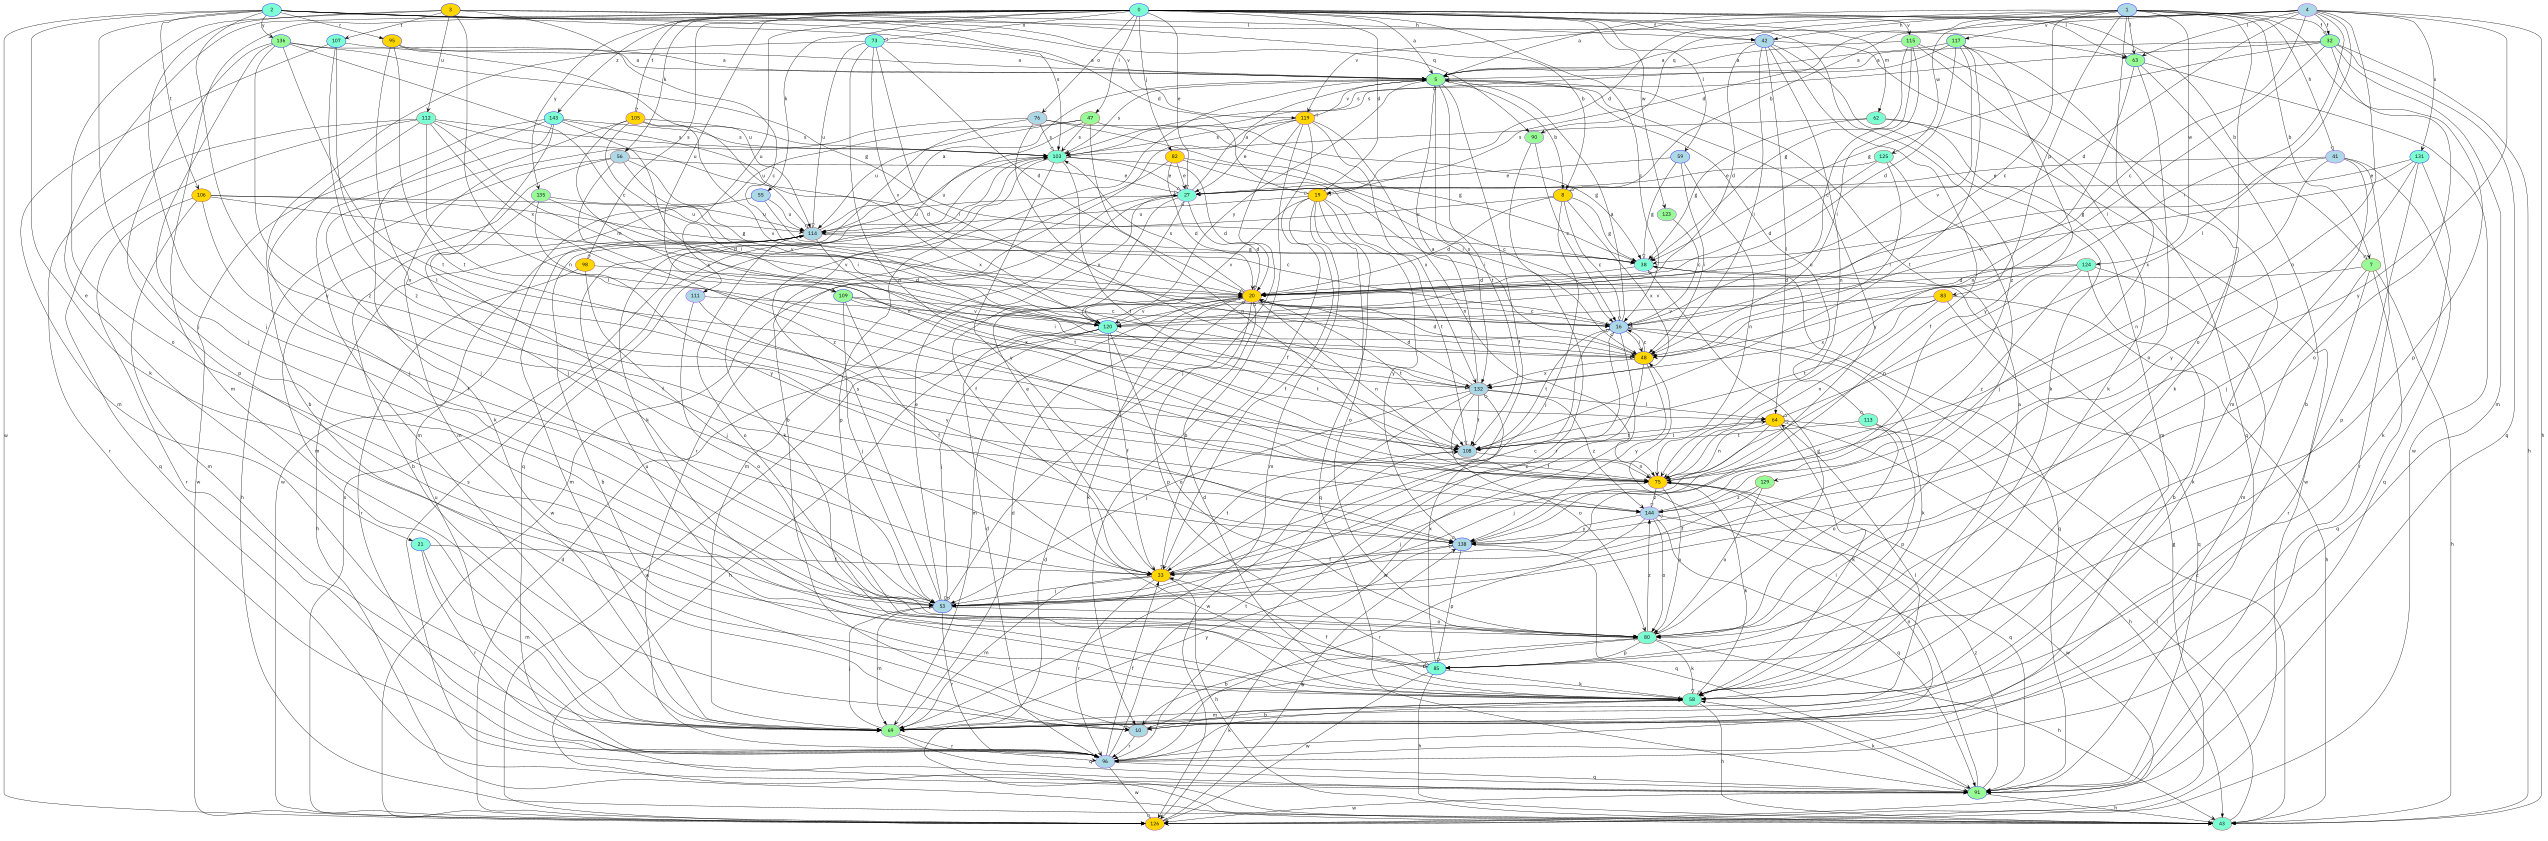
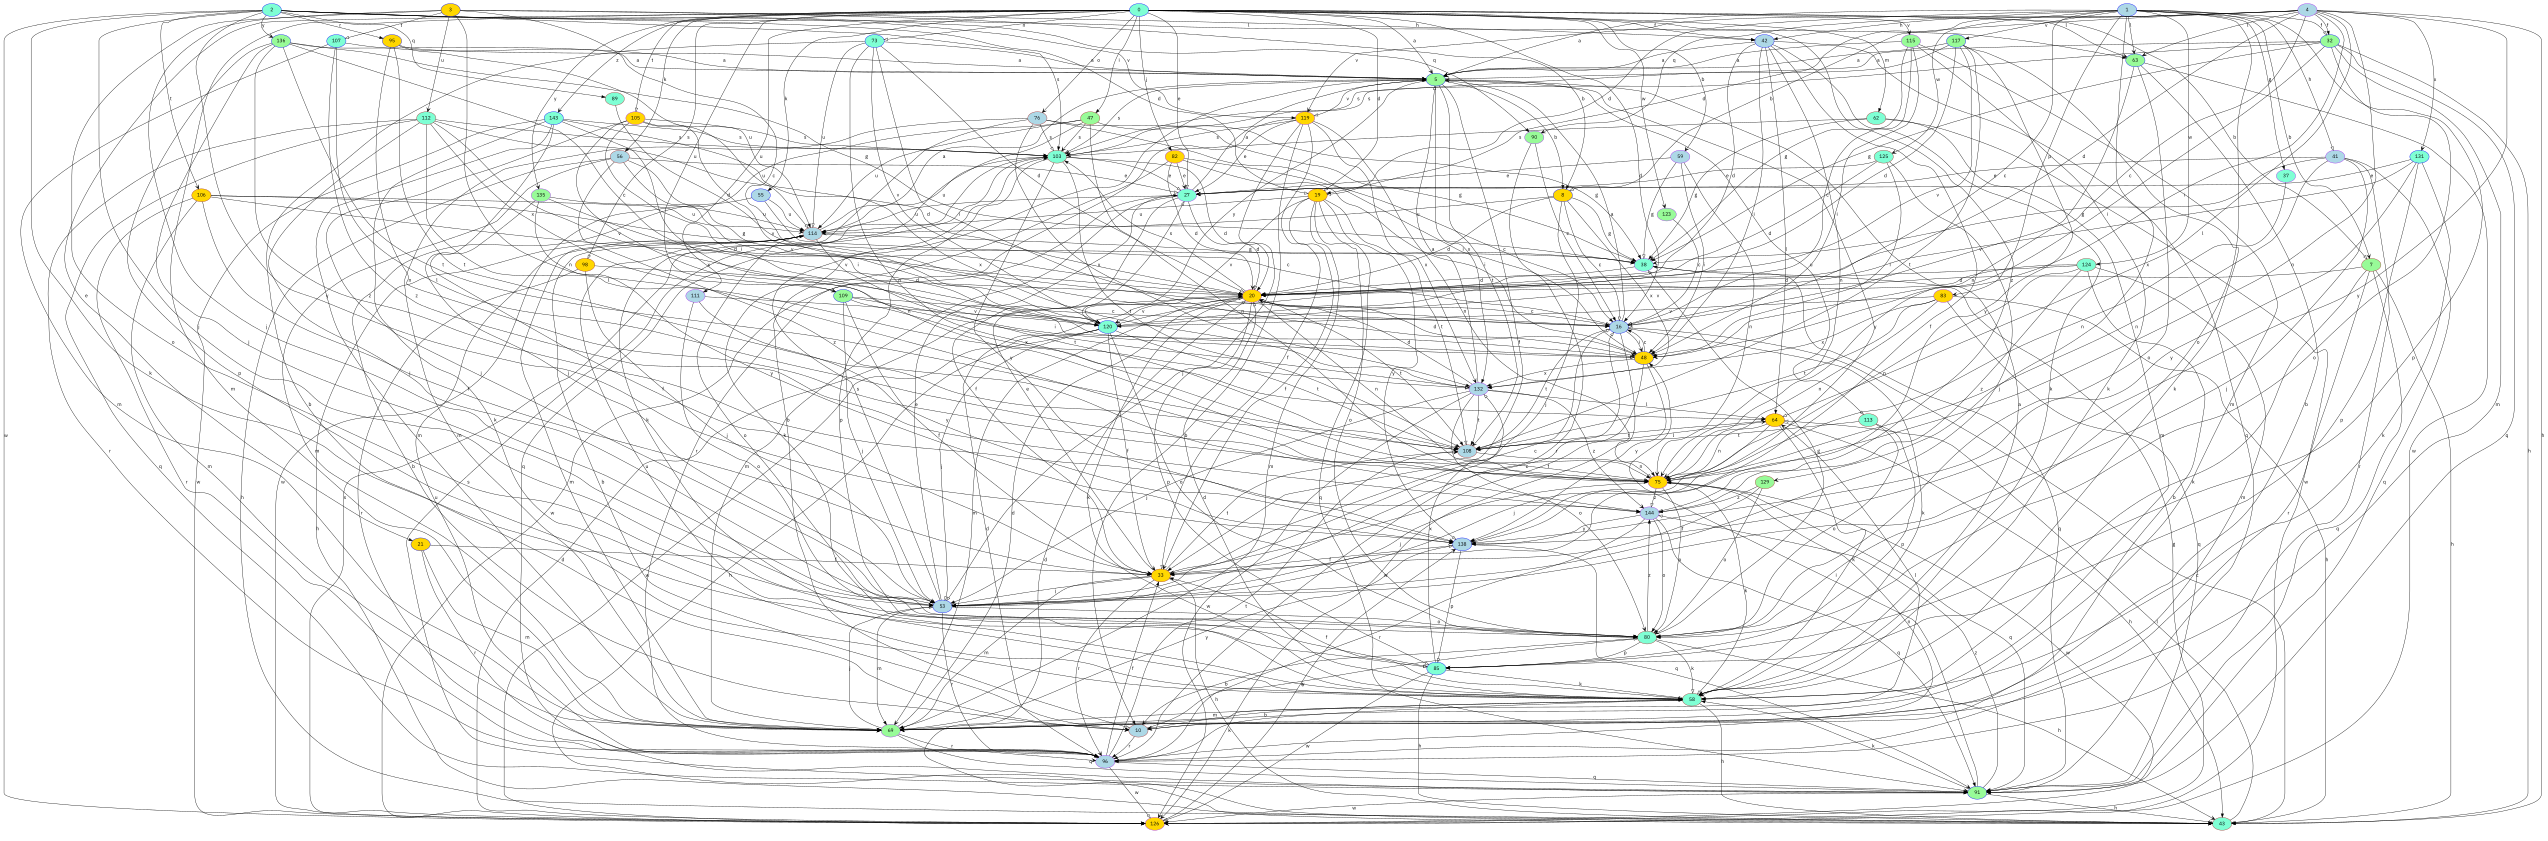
(395, 25) -> (395, 25)
(1703, 80) -> (1703, 80)
none -> (615, 99)
(1680, 157) -> (1680, 157)
(1641, 176) -> (1641, 176)
none -> (2286, 176)
(620, 234) -> (620, 234)
(1479, 389) -> (1479, 389)
(421, 544) -> (421, 544)
